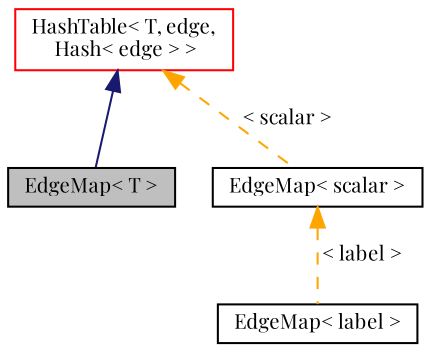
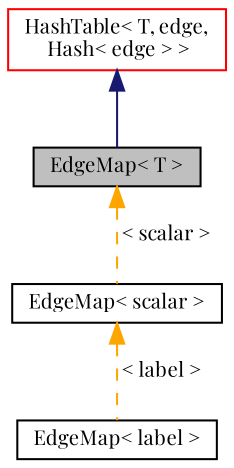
(237, 125) -> (117, 246)
